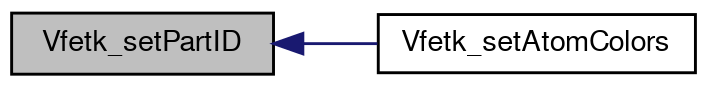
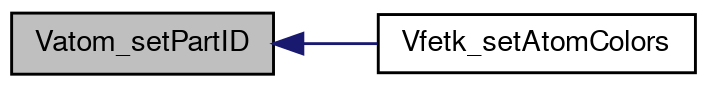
(143, 44) -> (143, 44)
